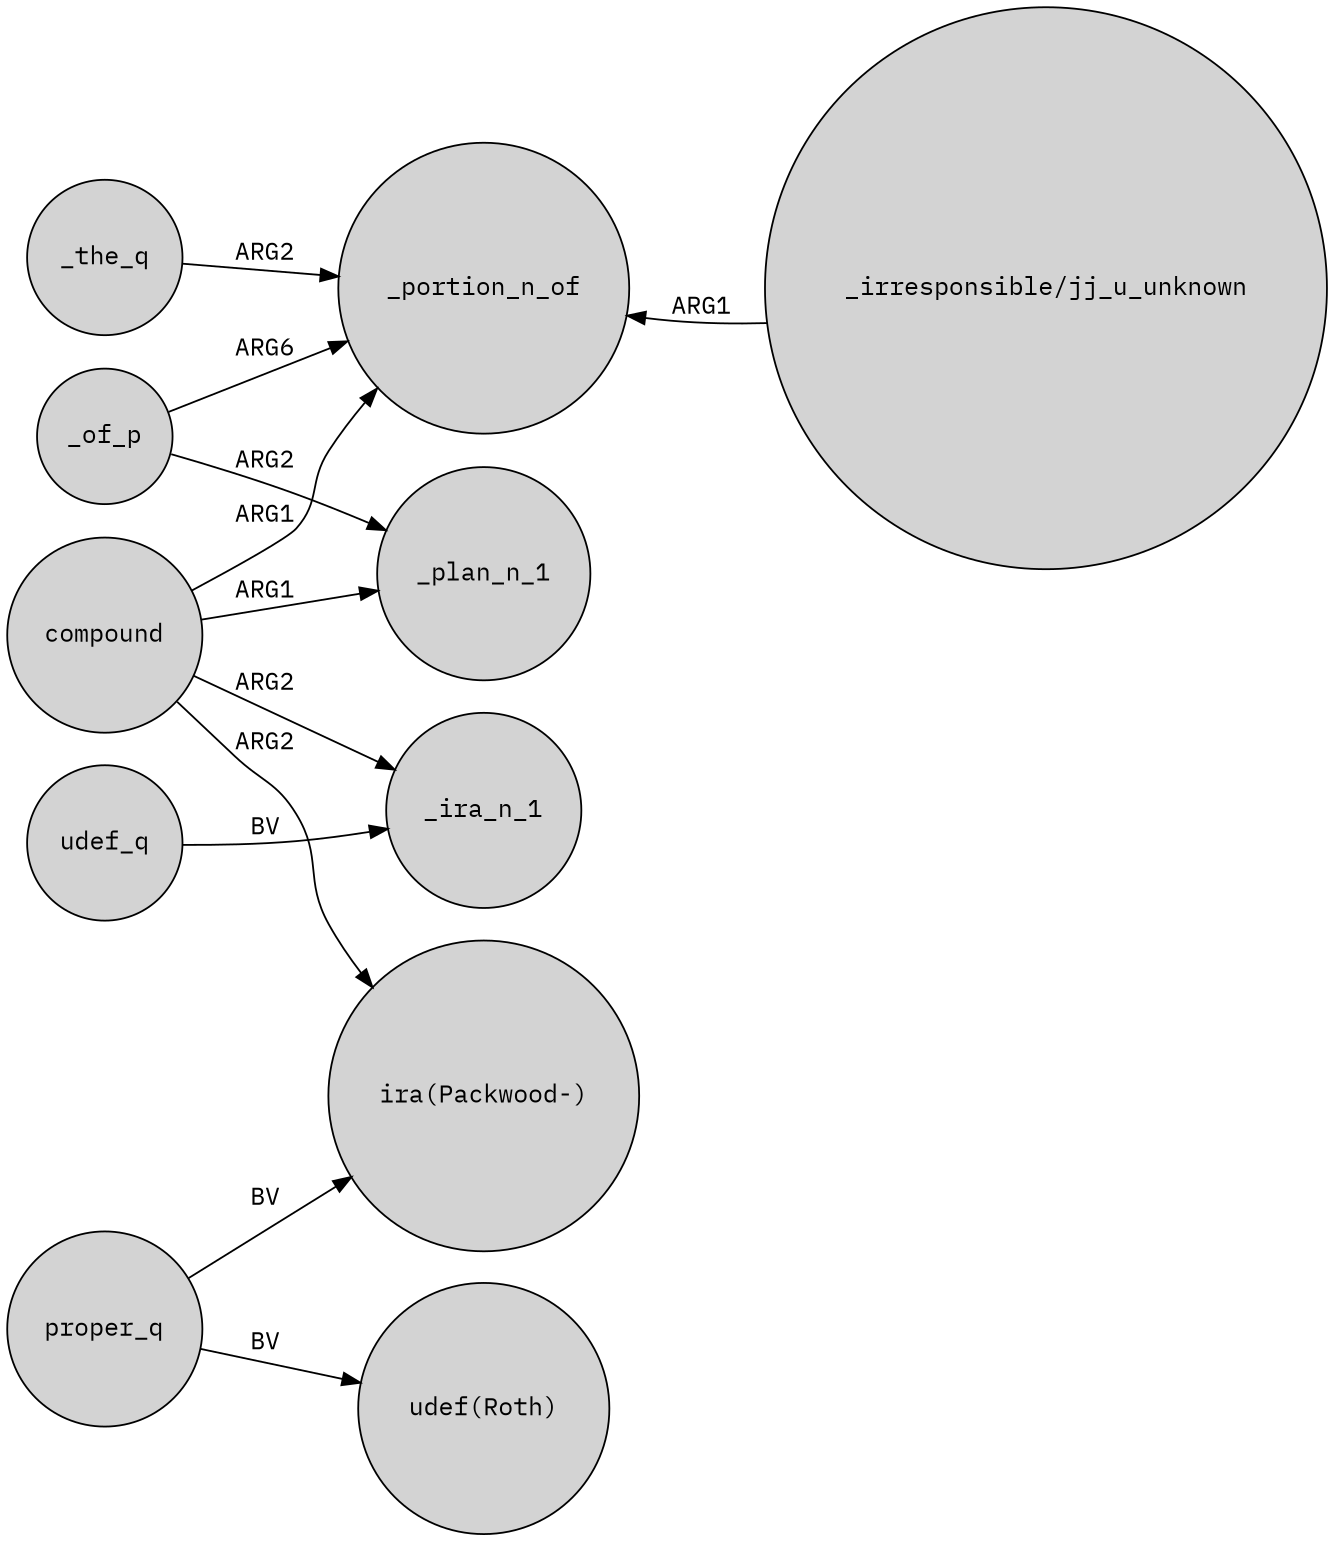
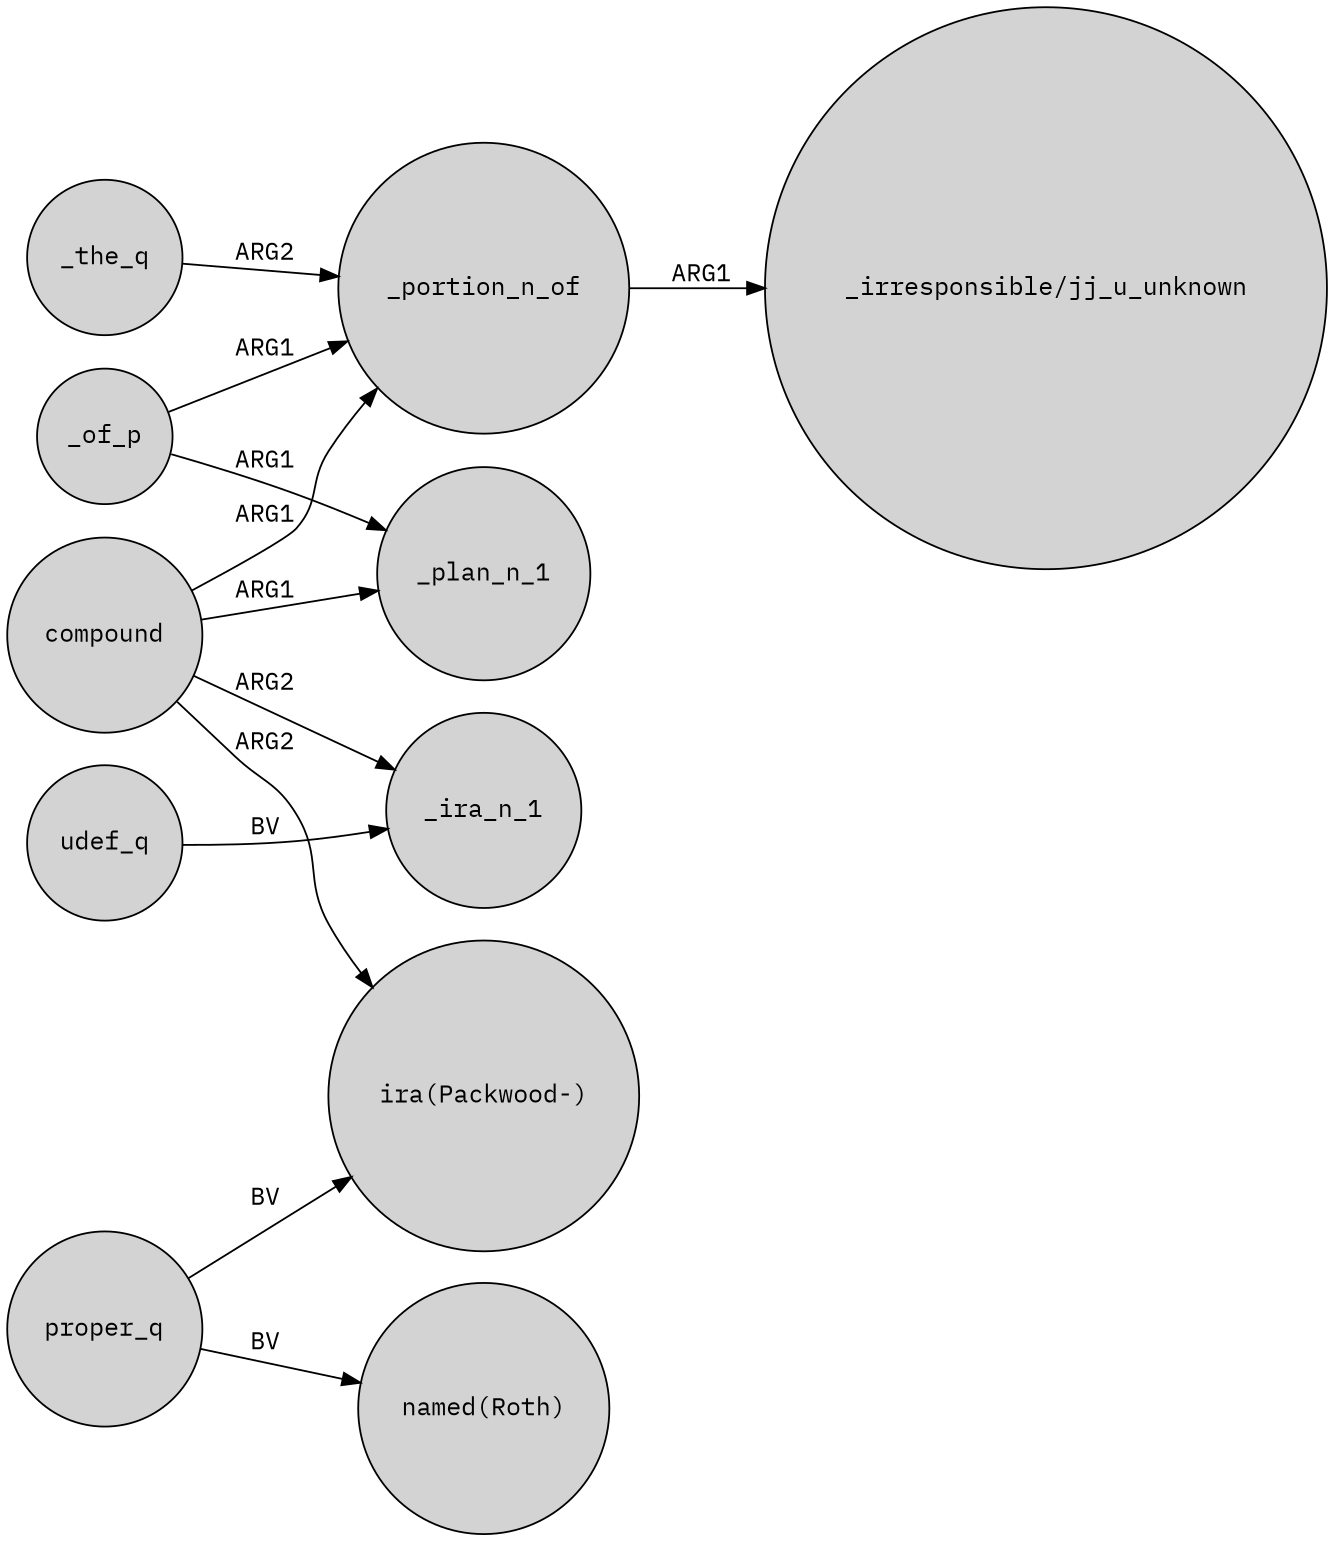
(706, 323) -> (688, 288)
(266, 349) -> (266, 349)
(266, 461) -> (266, 461)
(484, 1409) -> (484, 1409)
